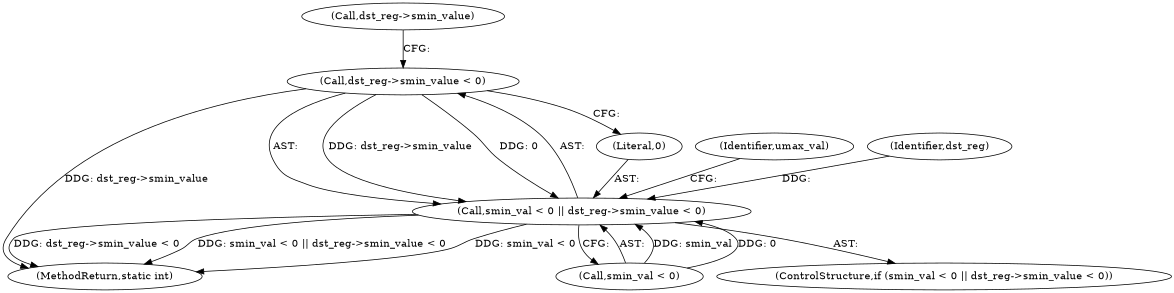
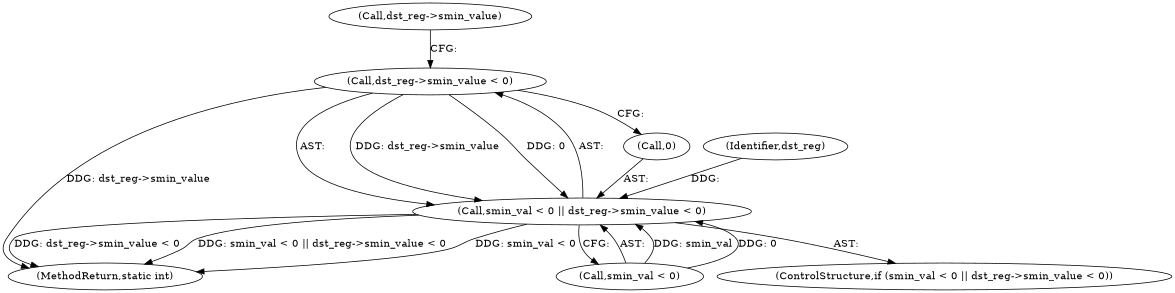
(639, 146) -> (657, 146)
(774, 146) -> none
